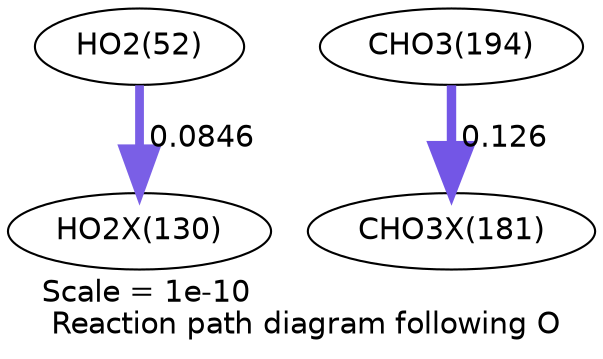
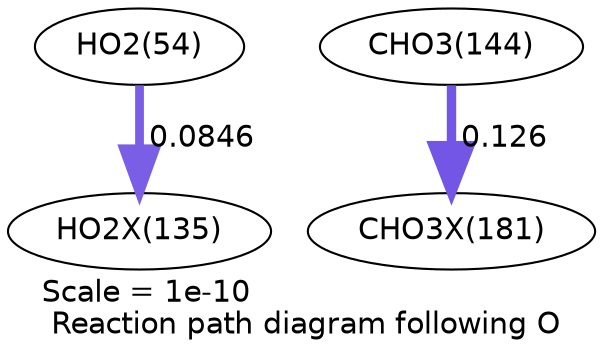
(140, 47) -> (140, 47)
(451, 47) -> (451, 47)
(140, 231) -> (140, 231)
